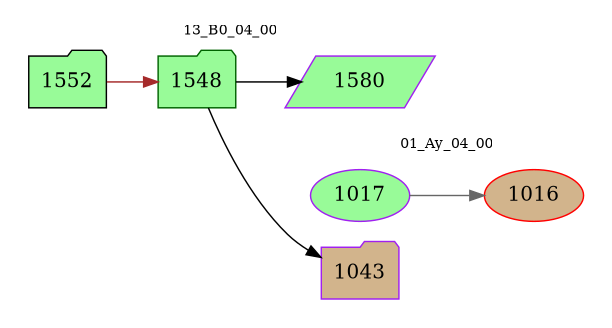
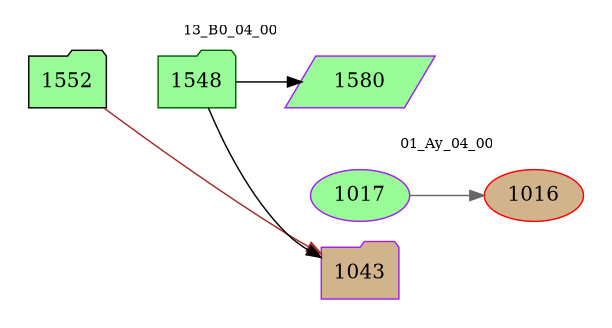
(125, 82) -> (205, 180)
